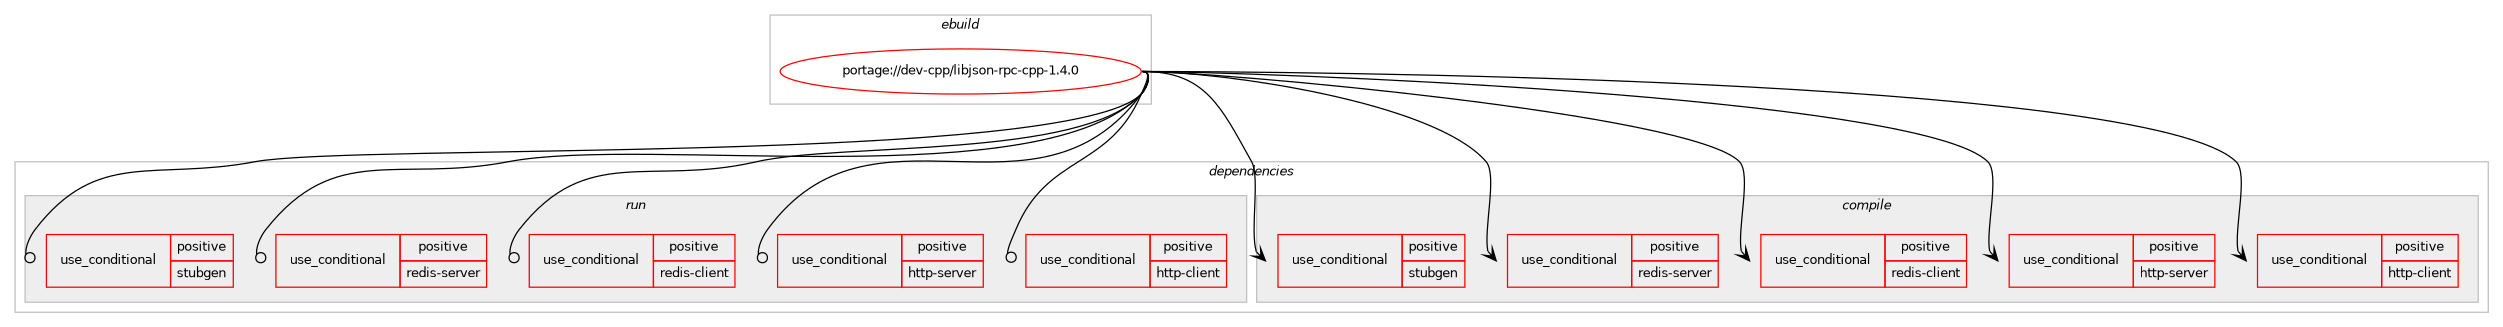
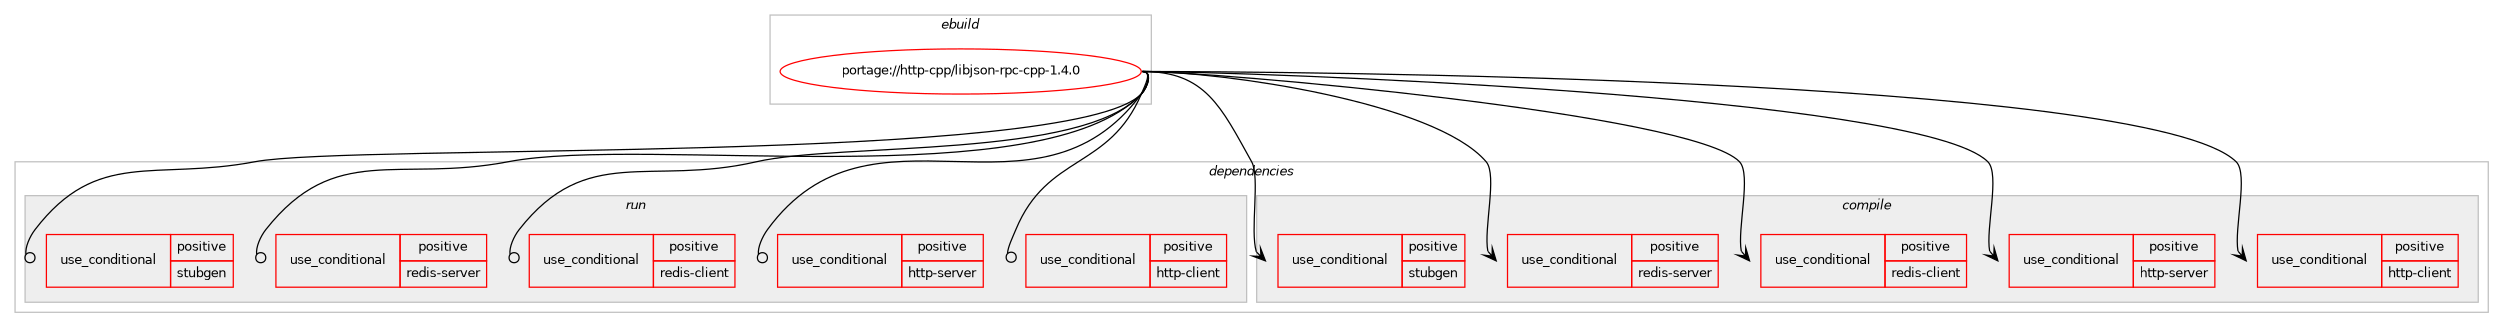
(961, 71) -> (961, 71)
